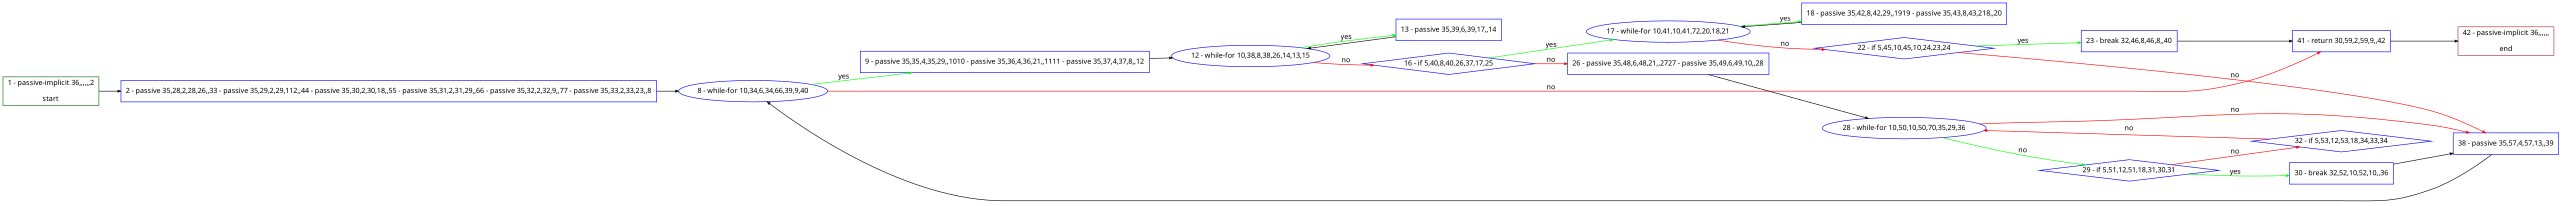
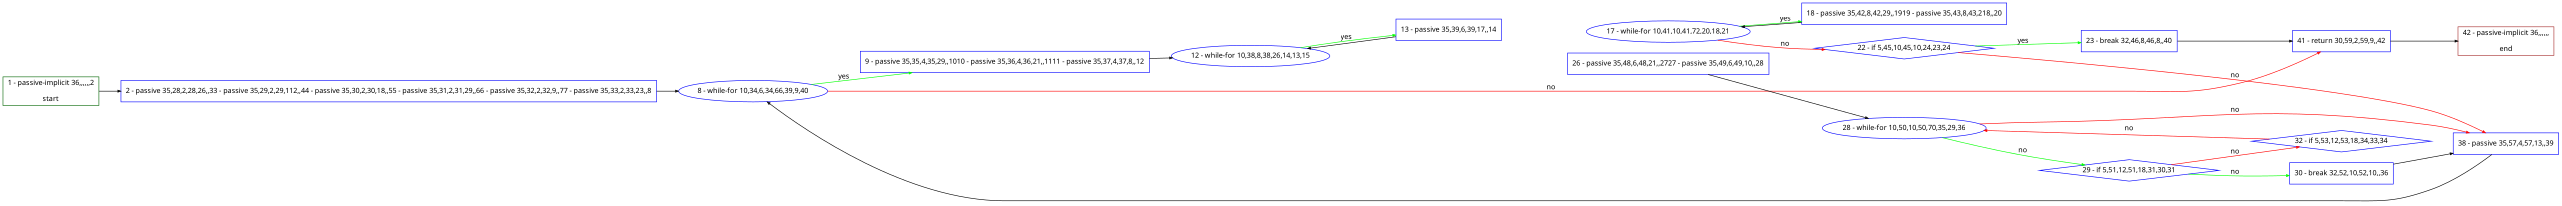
(1449, 64) -> none
(2235, 172) -> (2235, 172)
